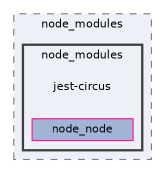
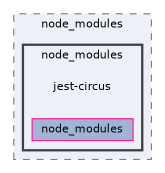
(83, 130) -> (83, 130)
